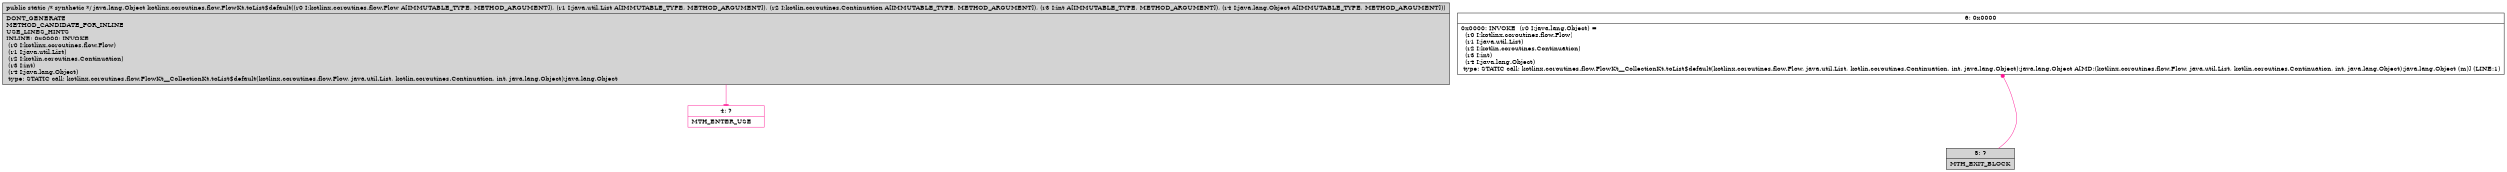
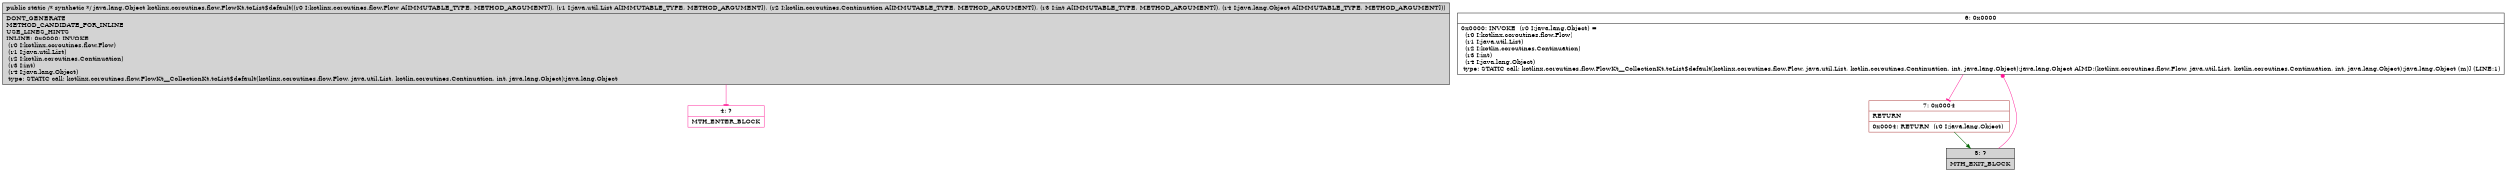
none -> (1939, 116)
(722, 122) -> (726, 122)
